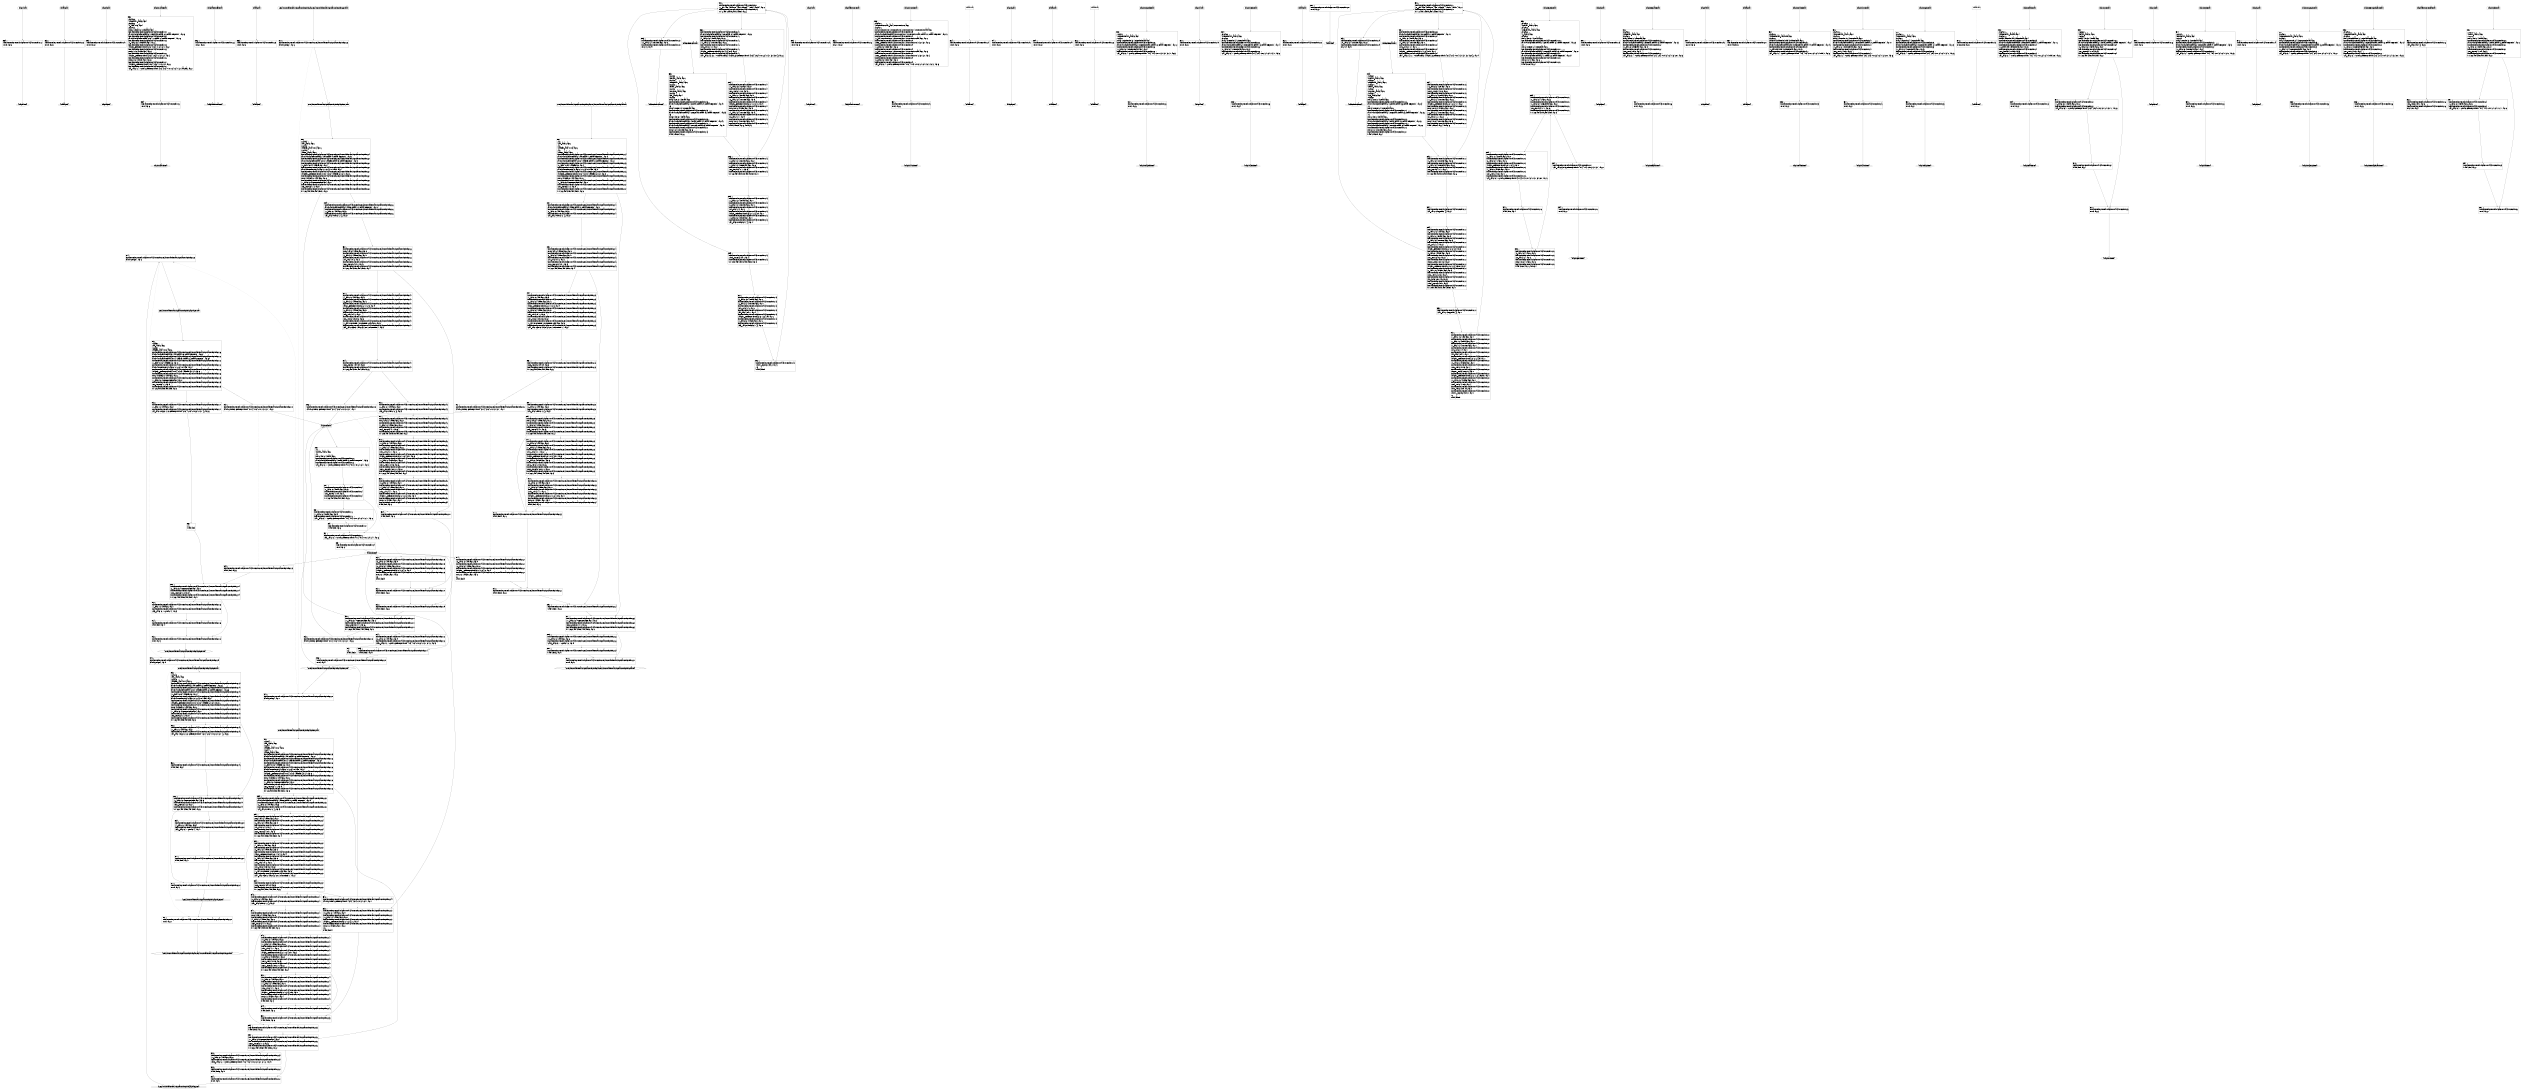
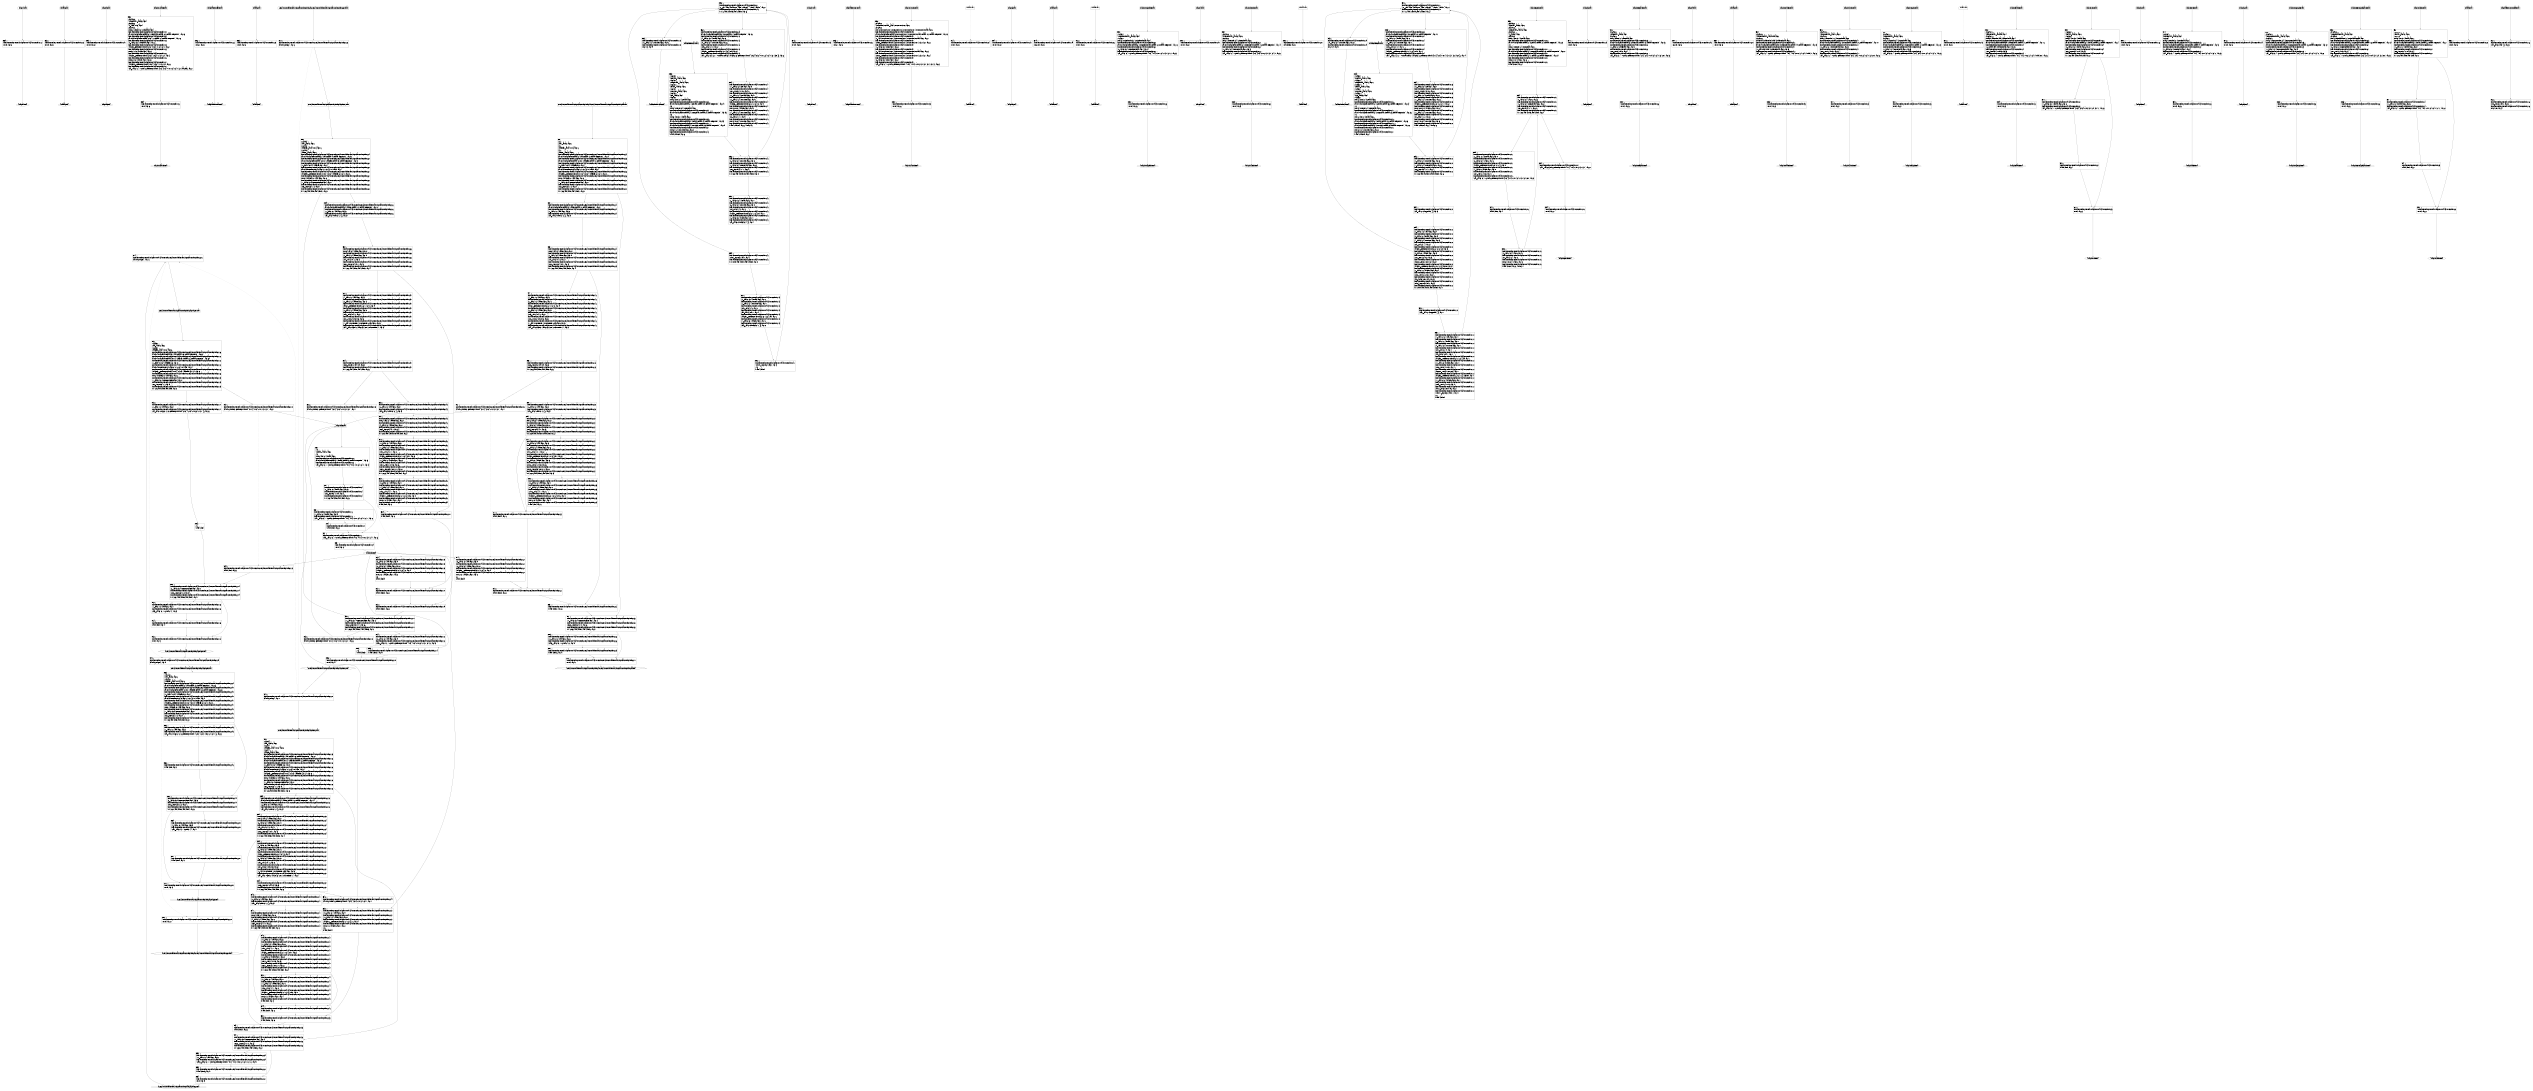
none -> (1303, 8)
(1315, 10) -> (1290, 45)
(1038, 45) -> (1039, 45)
(1733, 45) -> (1719, 45)
(1963, 45) -> (1948, 45)
(1302, 105) -> none
none -> (2437, 258)
